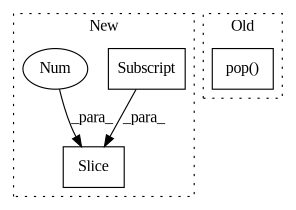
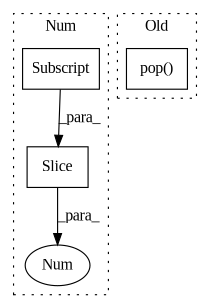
(104, 27) -> (61, 27)
(66, 114) -> (58, 211)
